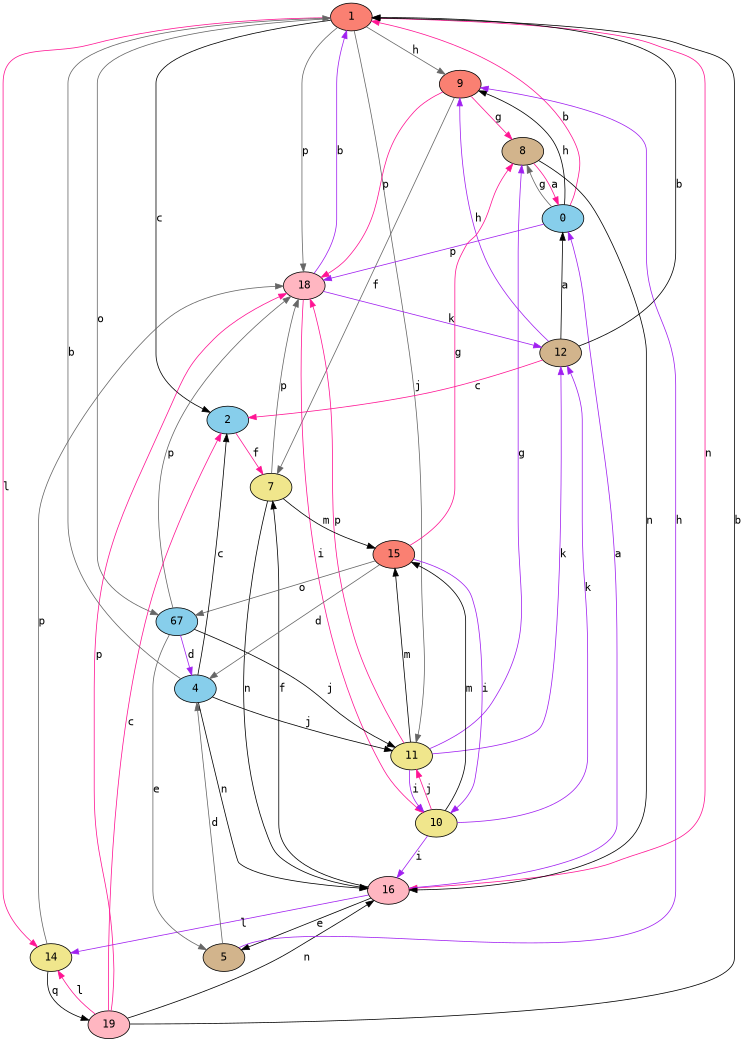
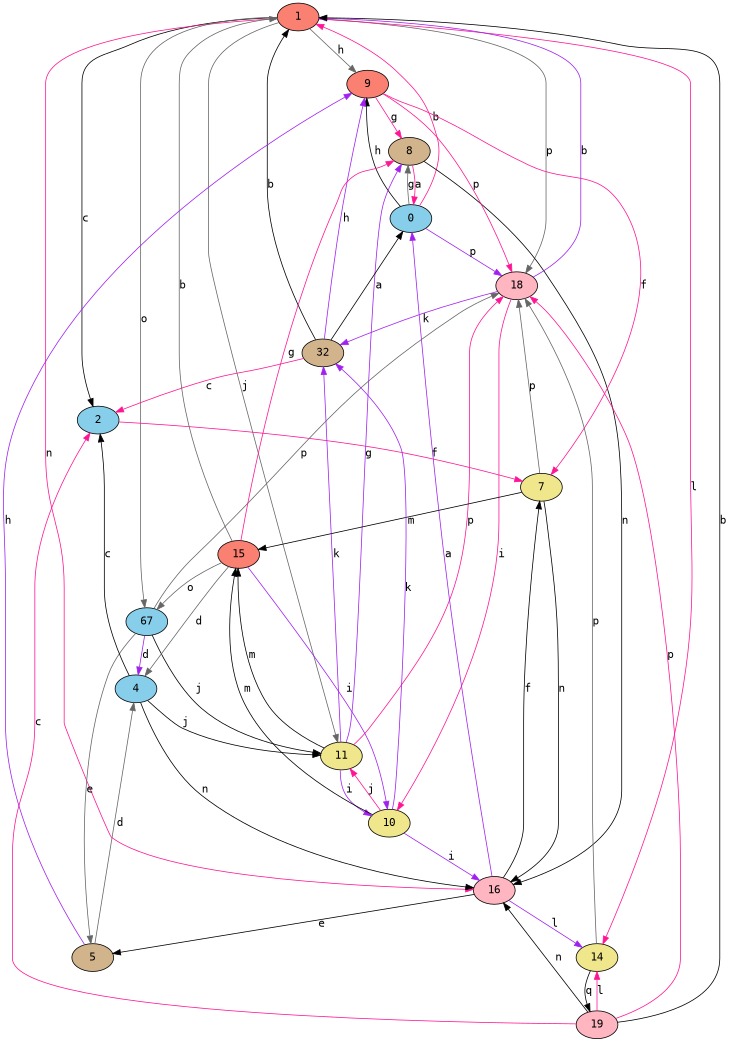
(68, 266) -> (179, 256)
(368, 282) -> (626, 215)
(561, 353) -> (323, 353)
